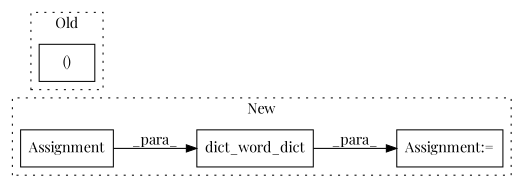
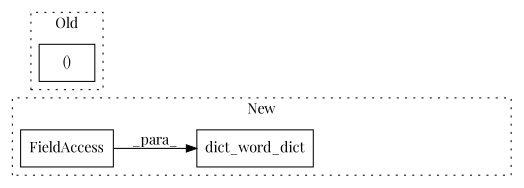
(67, 148) -> (67, 148)
(450, 148) -> none
